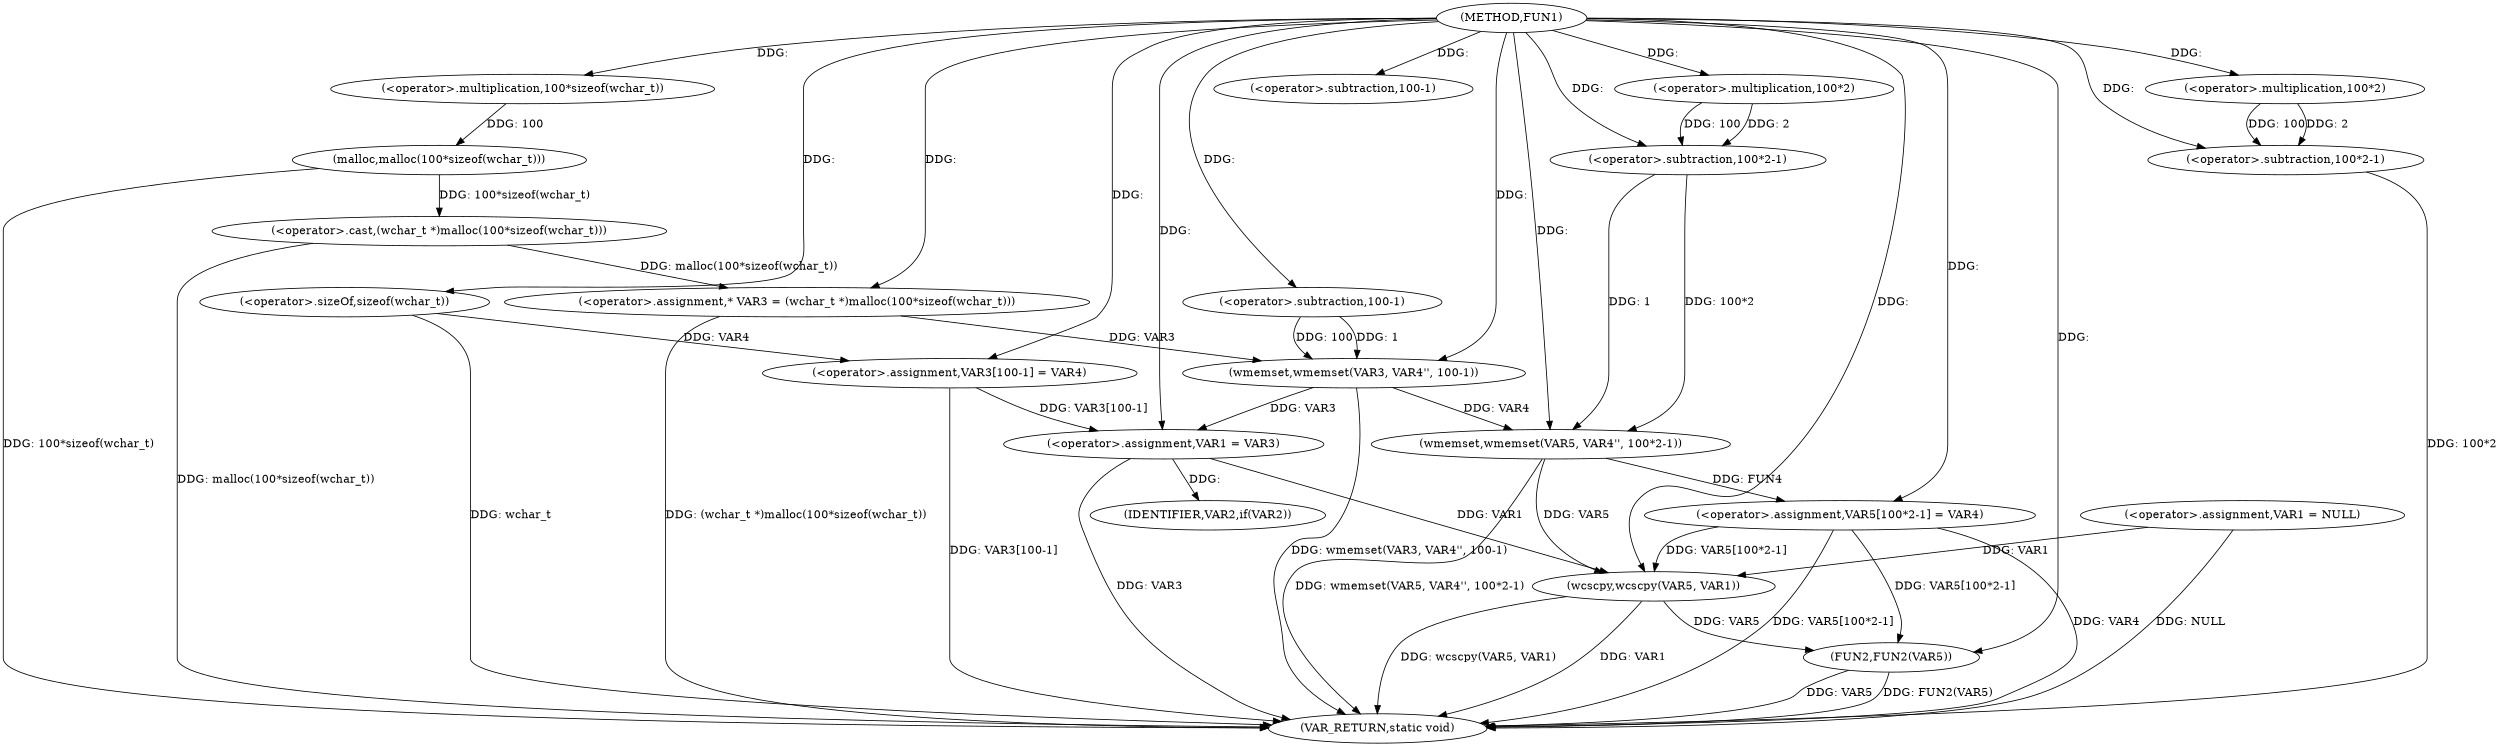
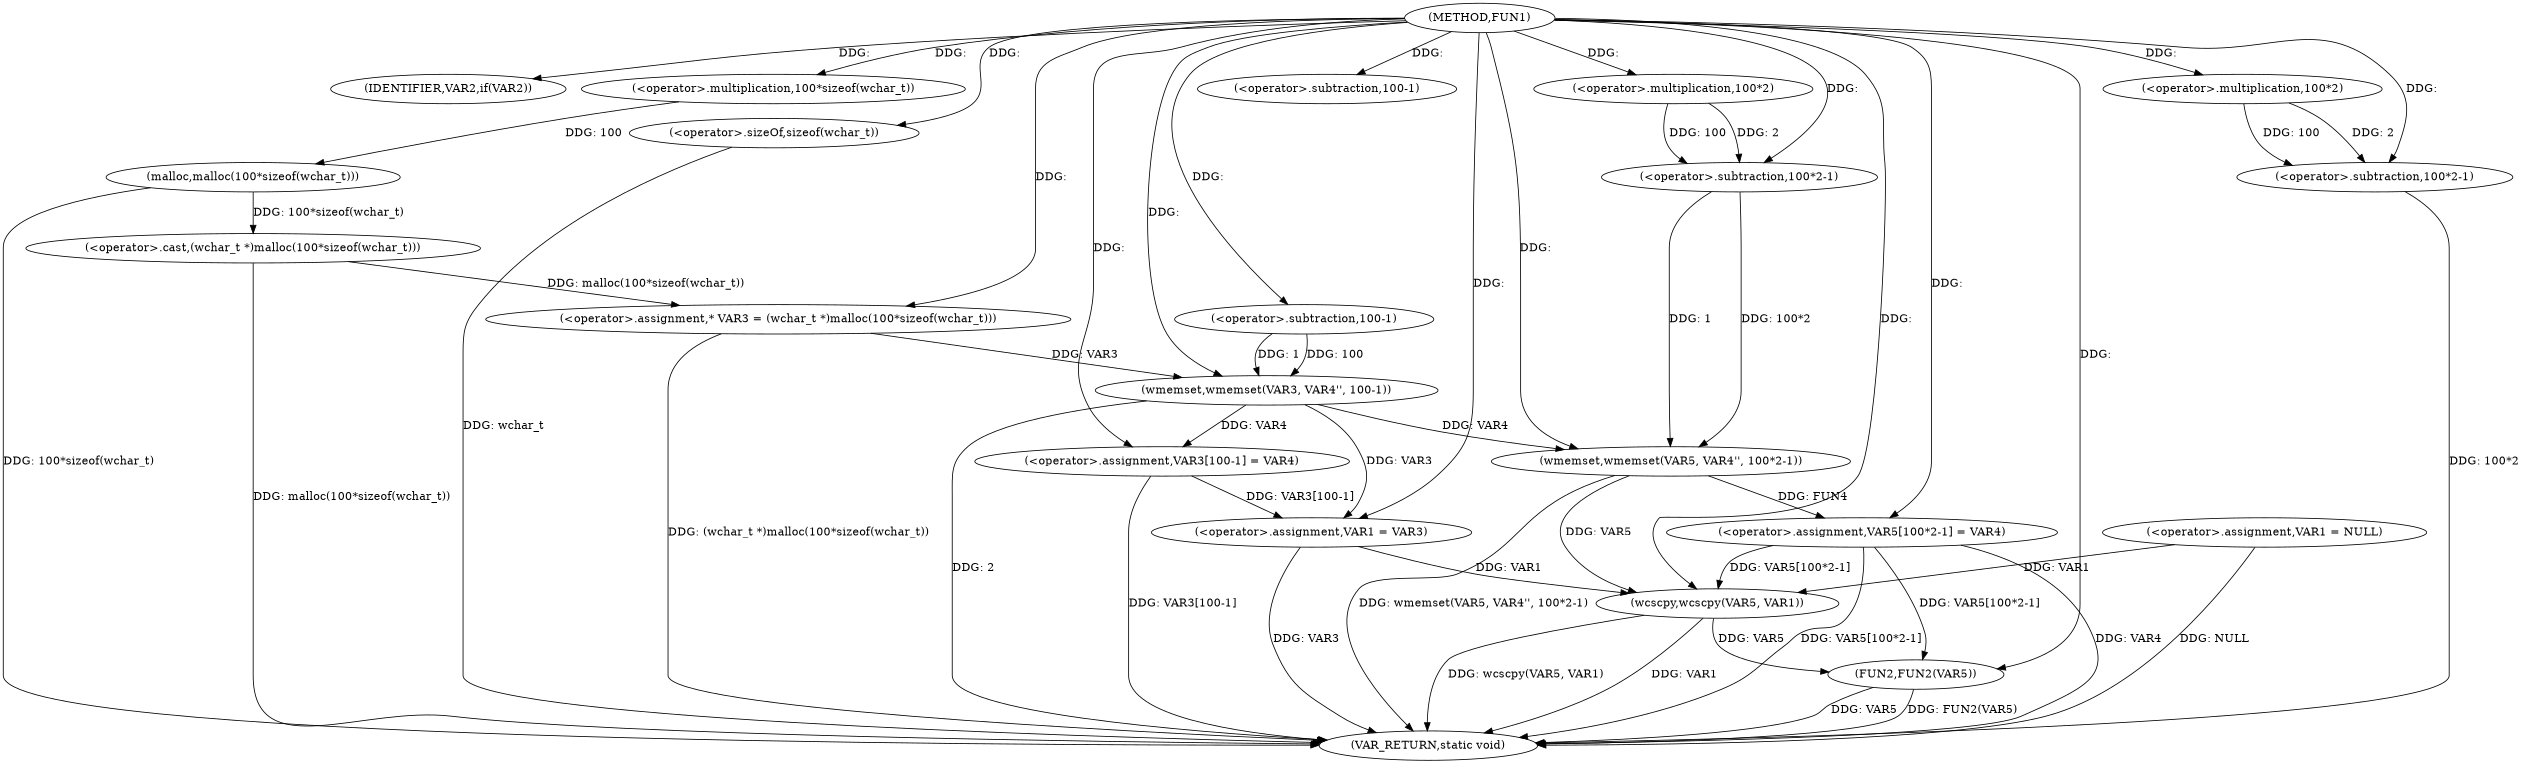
(639, 337) -> (1218, 424)
(1184, 476) -> (951, 40)
(1399, 551) -> (973, 568)
